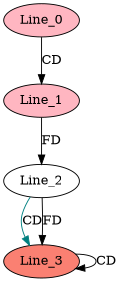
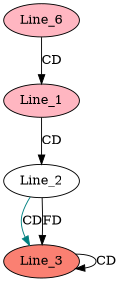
(42, 20) -> (42, 20)
(52, 141) -> (52, 141)
